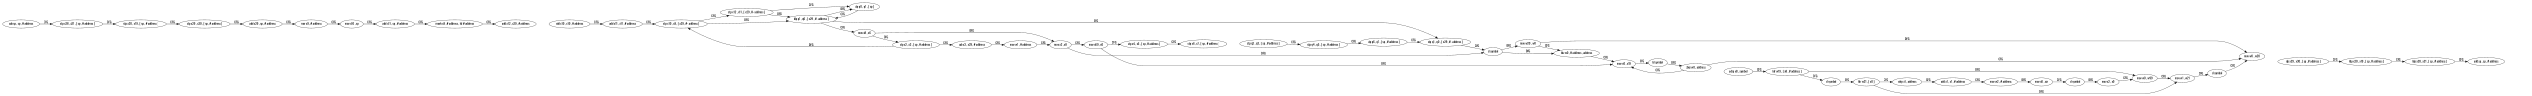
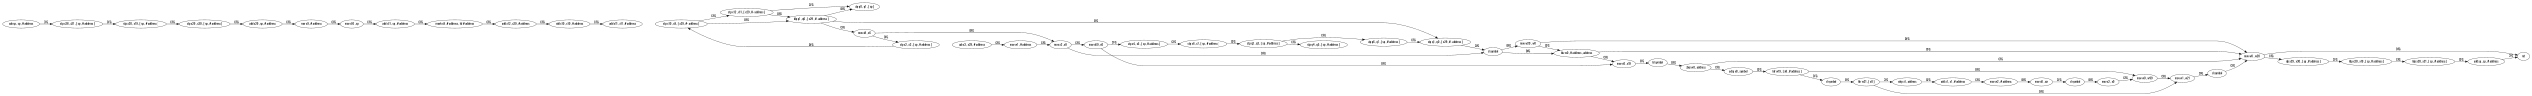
(848, 15) -> none
none -> (541, 24)
(648, 24) -> none
none -> (1232, 44)
(1353, 44) -> (1322, 38)
(945, 45) -> none
none -> (1919, 51)
none -> (2524, 56)
none -> (2272, 58)
(1659, 73) -> (1716, 70)
